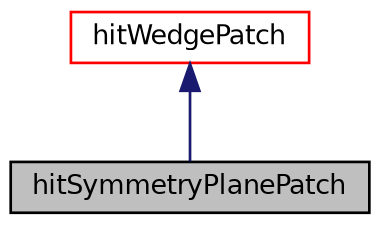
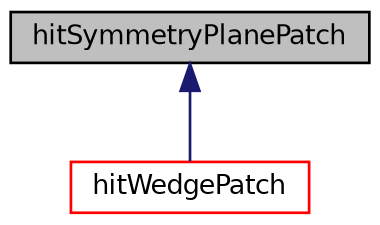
(190, 126) -> (190, 126)
